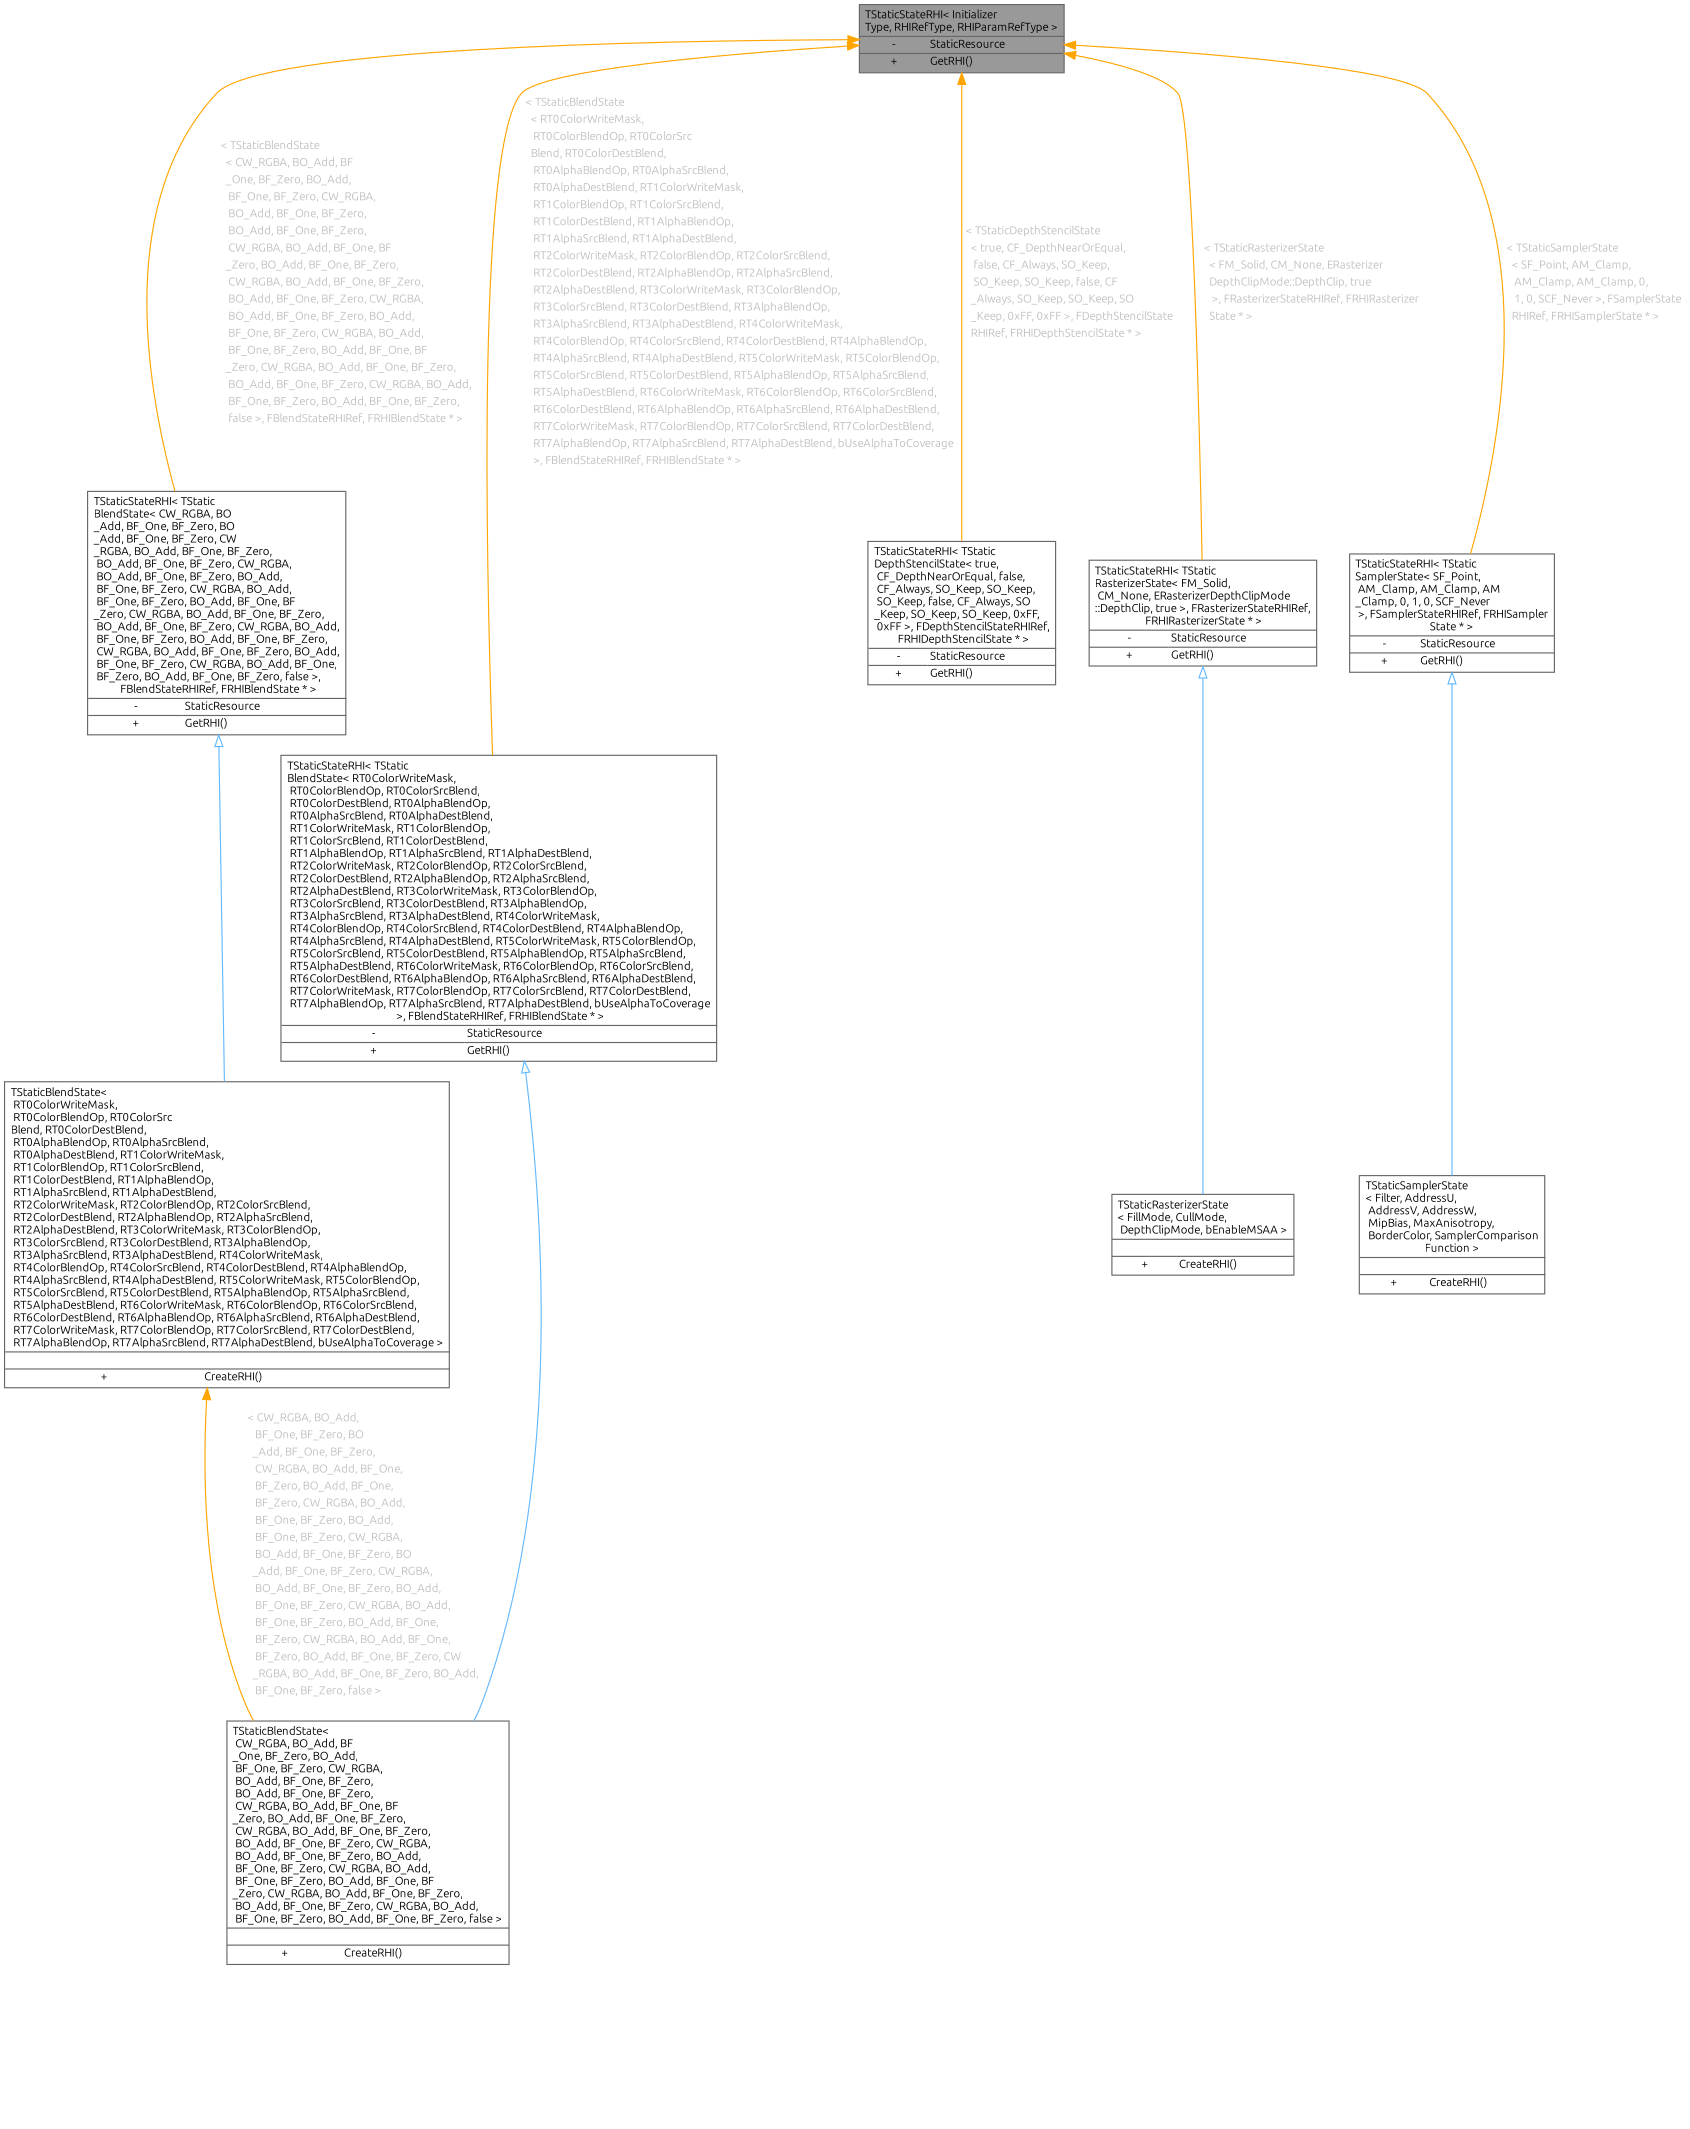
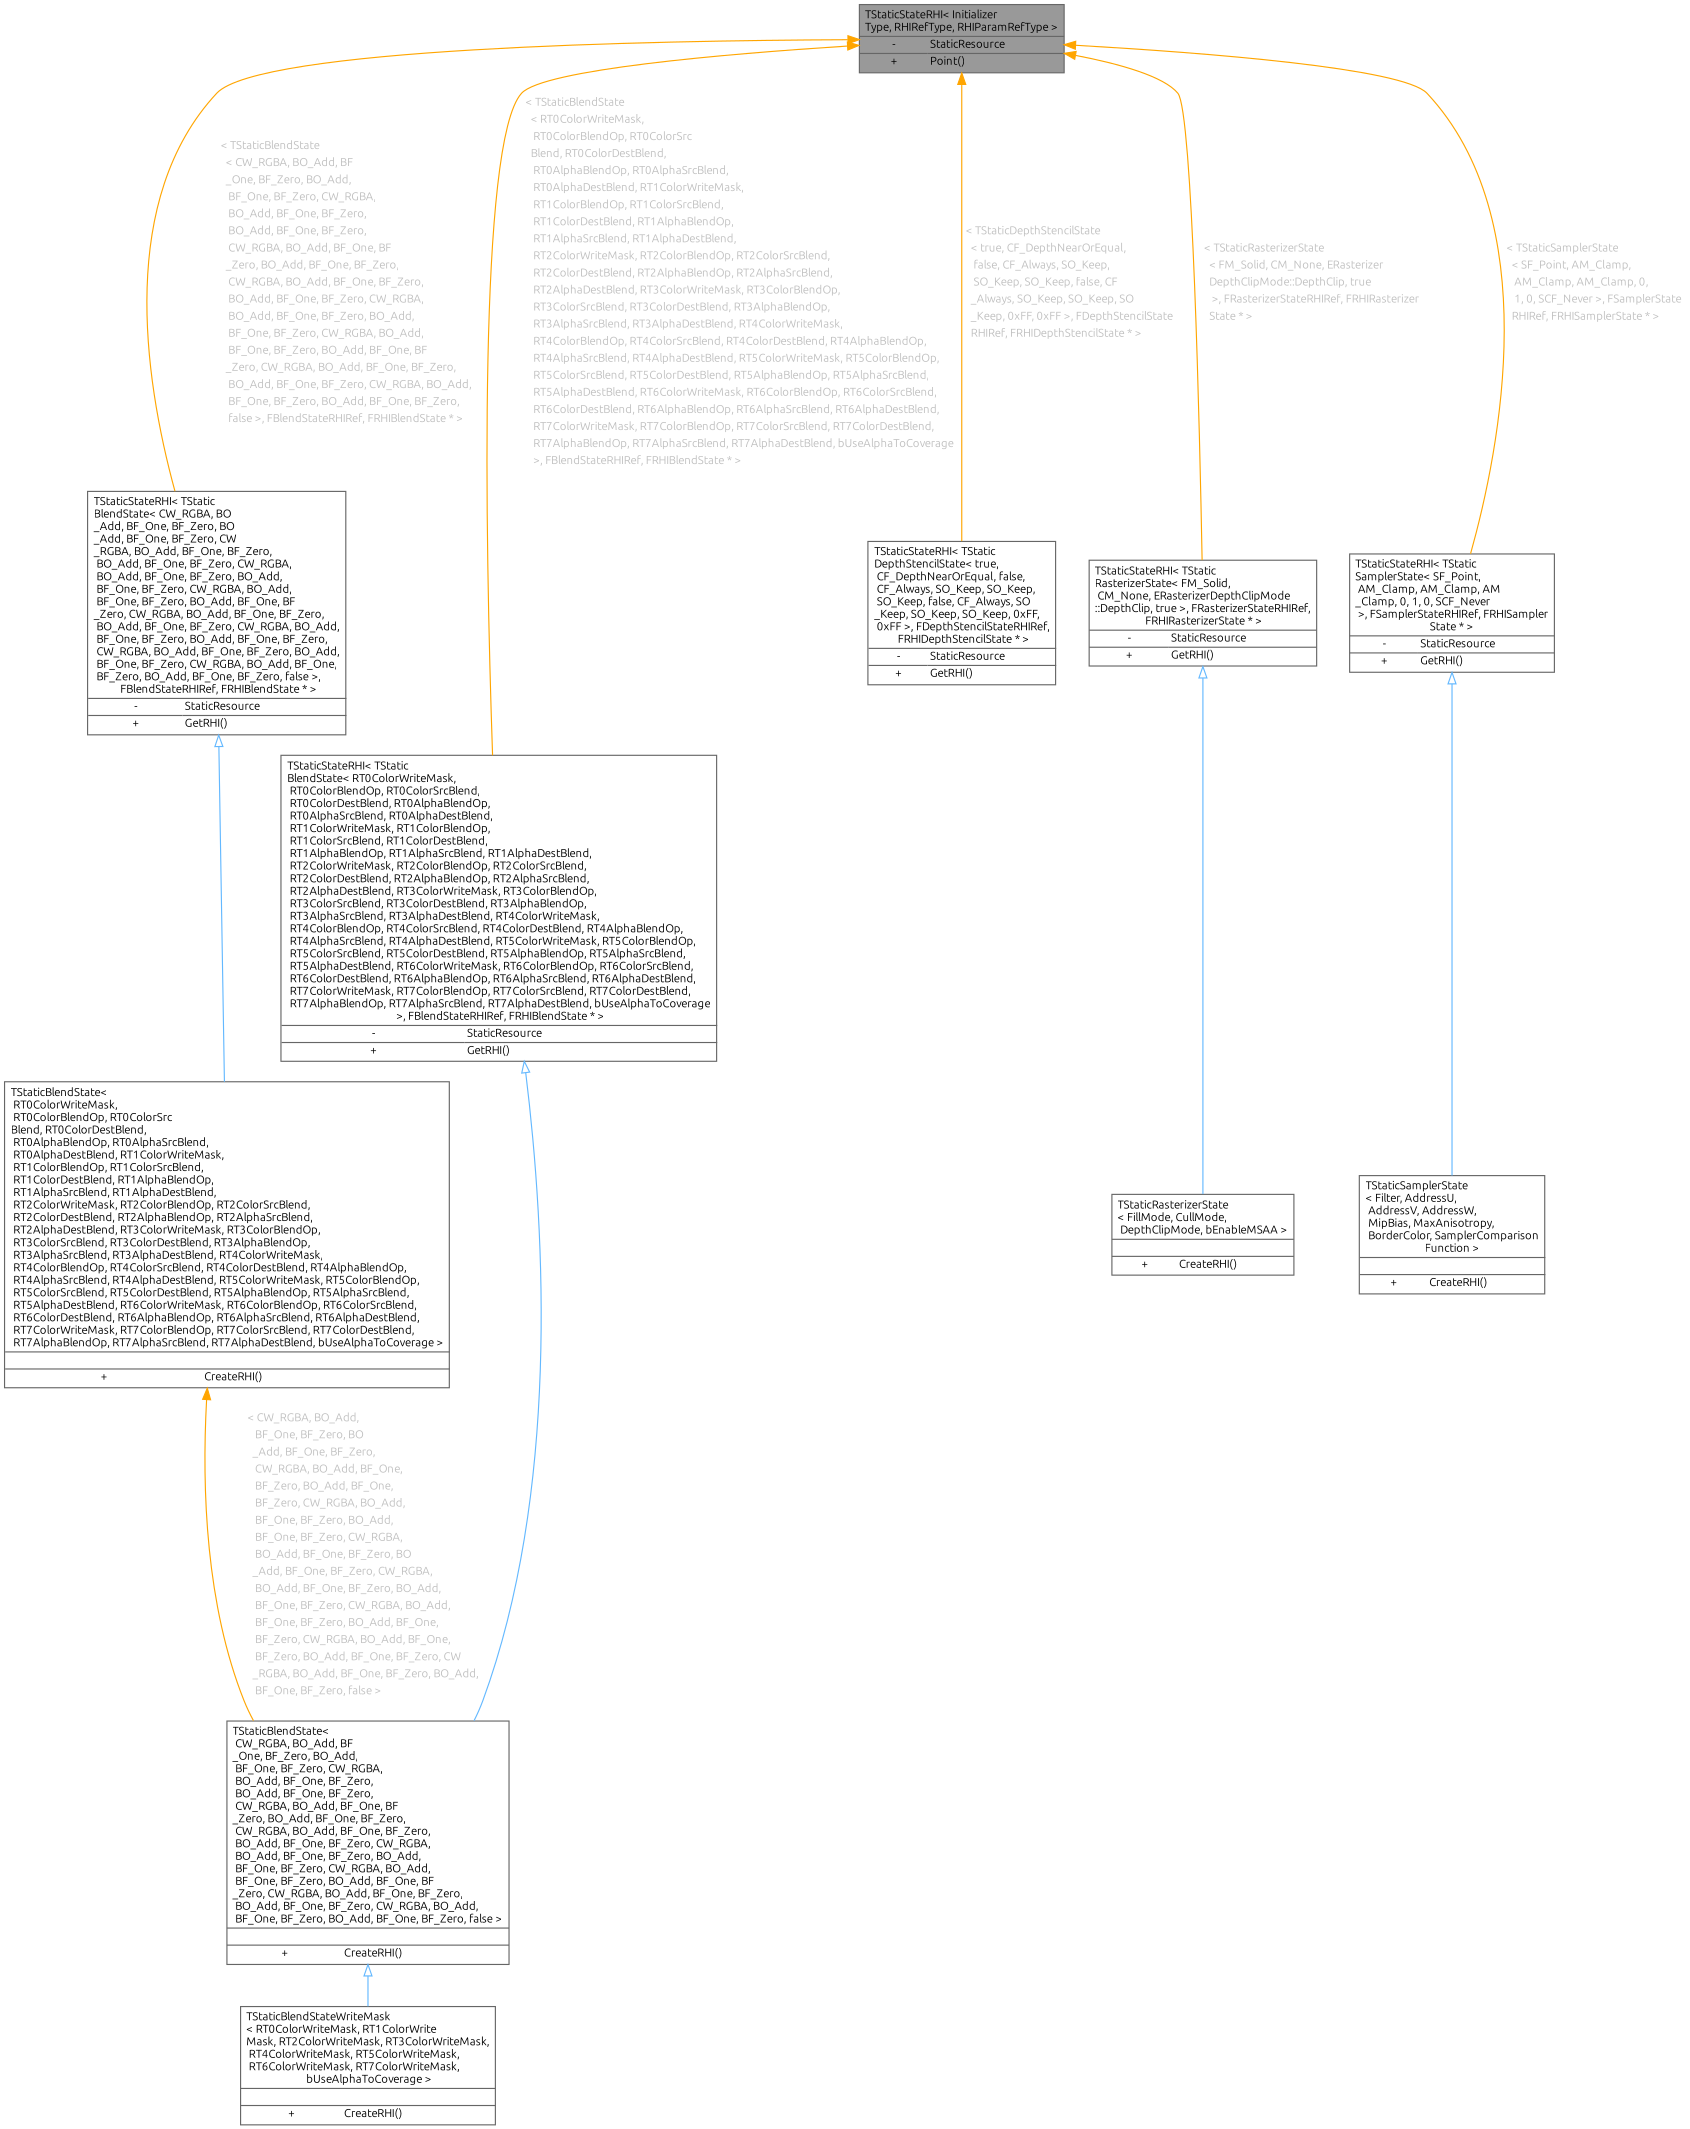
(952, 61) -> (948, 61)
none -> (368, 2066)
